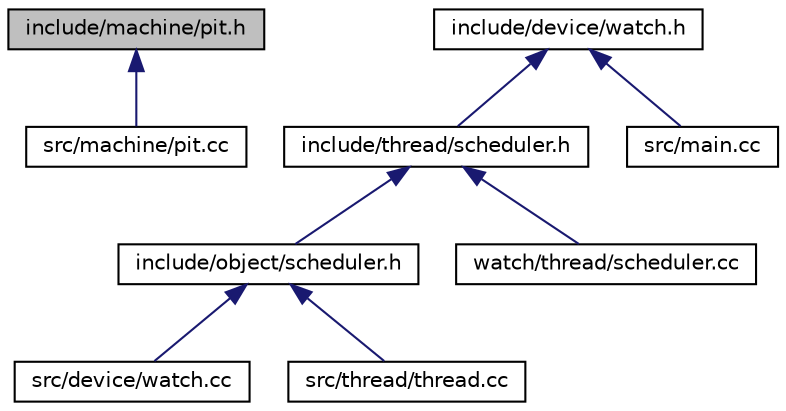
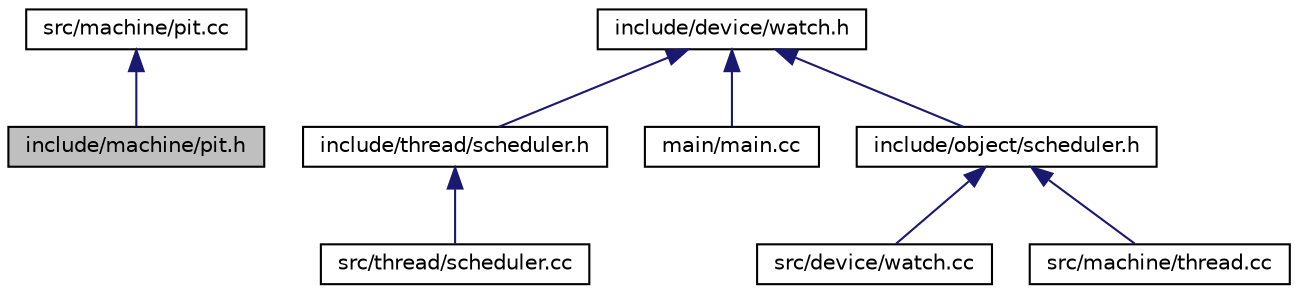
(136, 99) -> (136, 99)
(703, 147) -> (732, 147)
(343, 212) -> (879, 92)
(606, 264) -> (455, 264)
(407, 382) -> (1160, 264)
